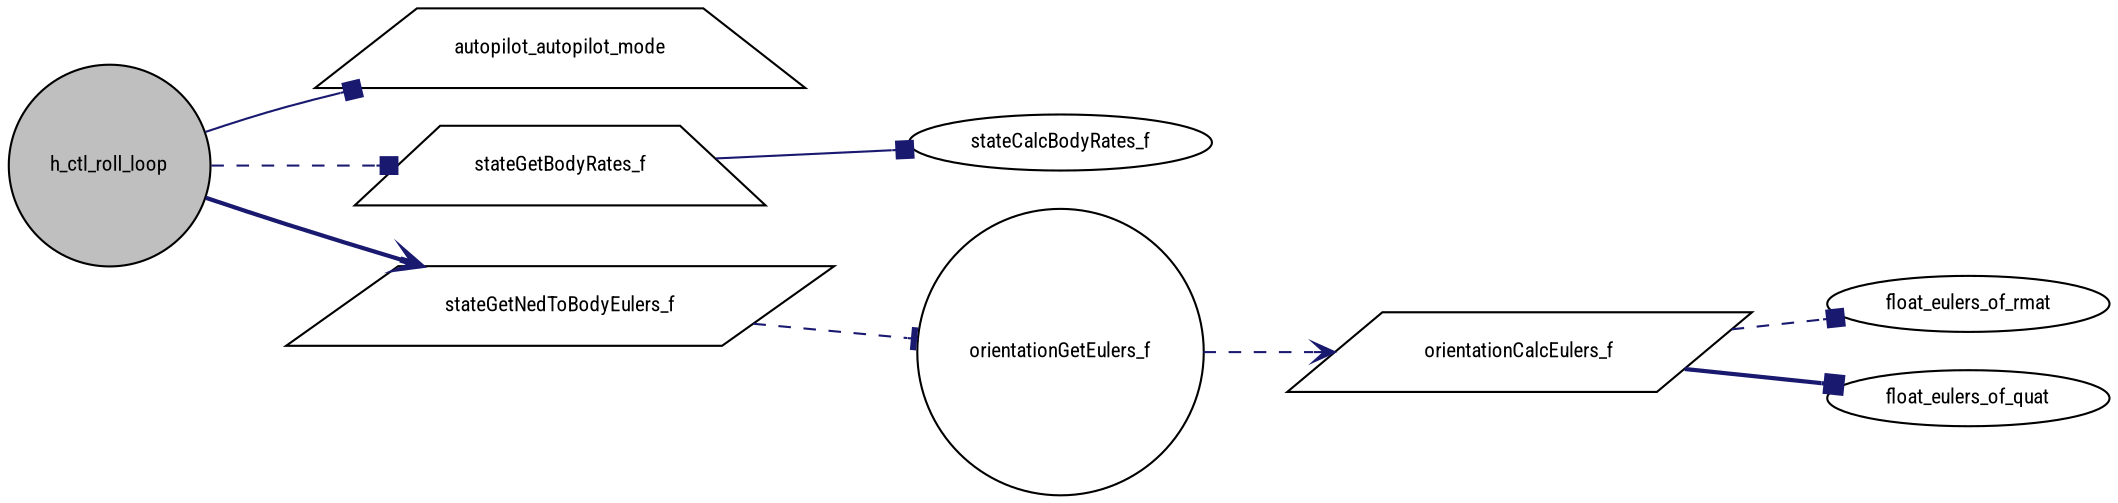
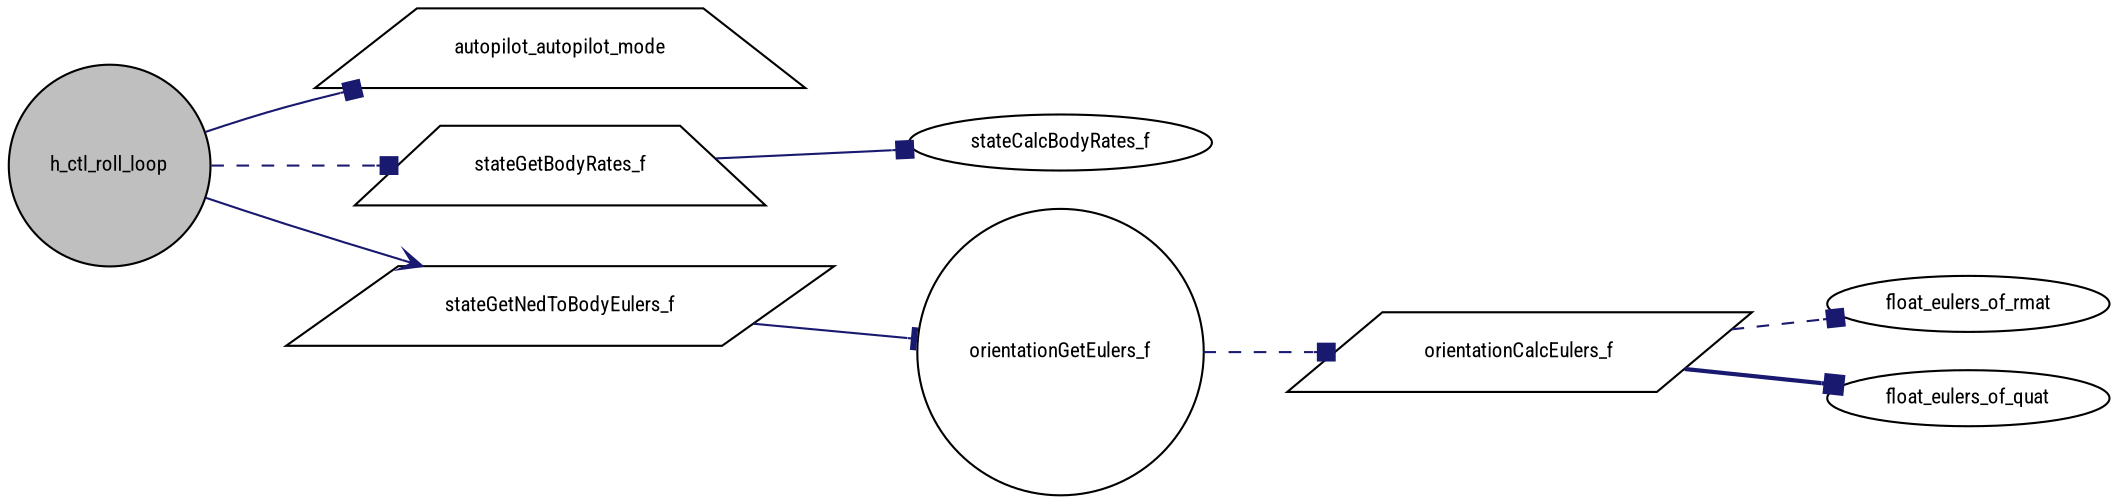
(304, 230) -> (304, 230)
(830, 331) -> (830, 331)
(1258, 352) -> (1258, 352)
